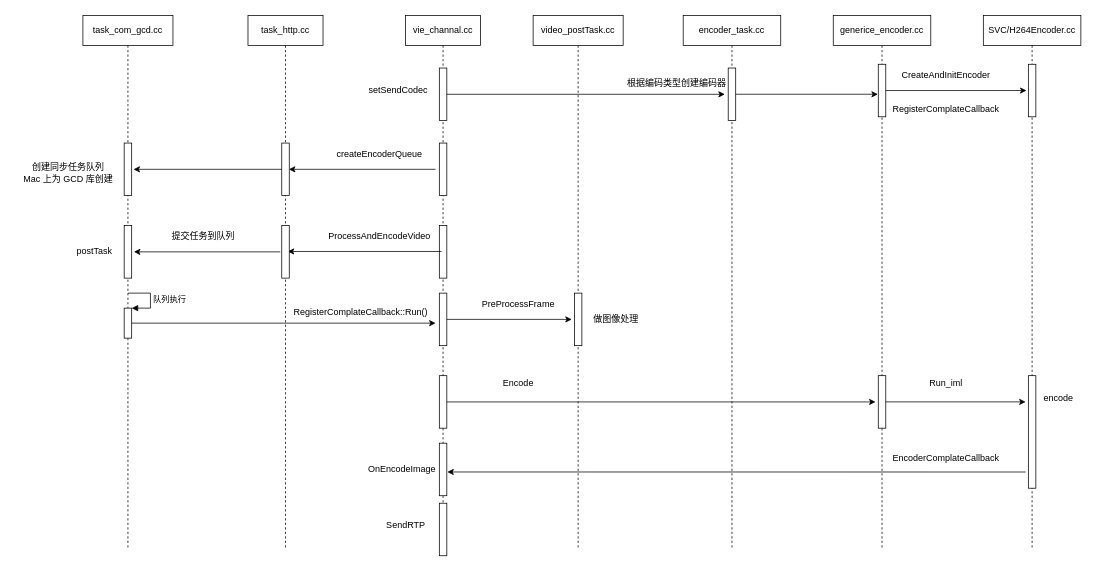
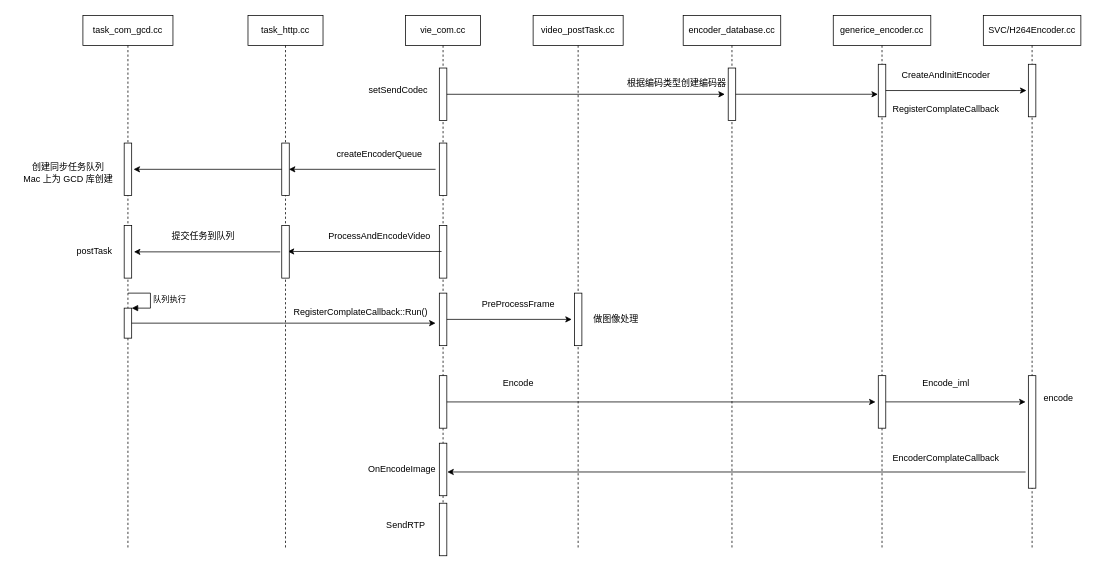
(443, 30) -> (443, 30)
(732, 30) -> (732, 30)
(946, 383) -> (946, 383)
